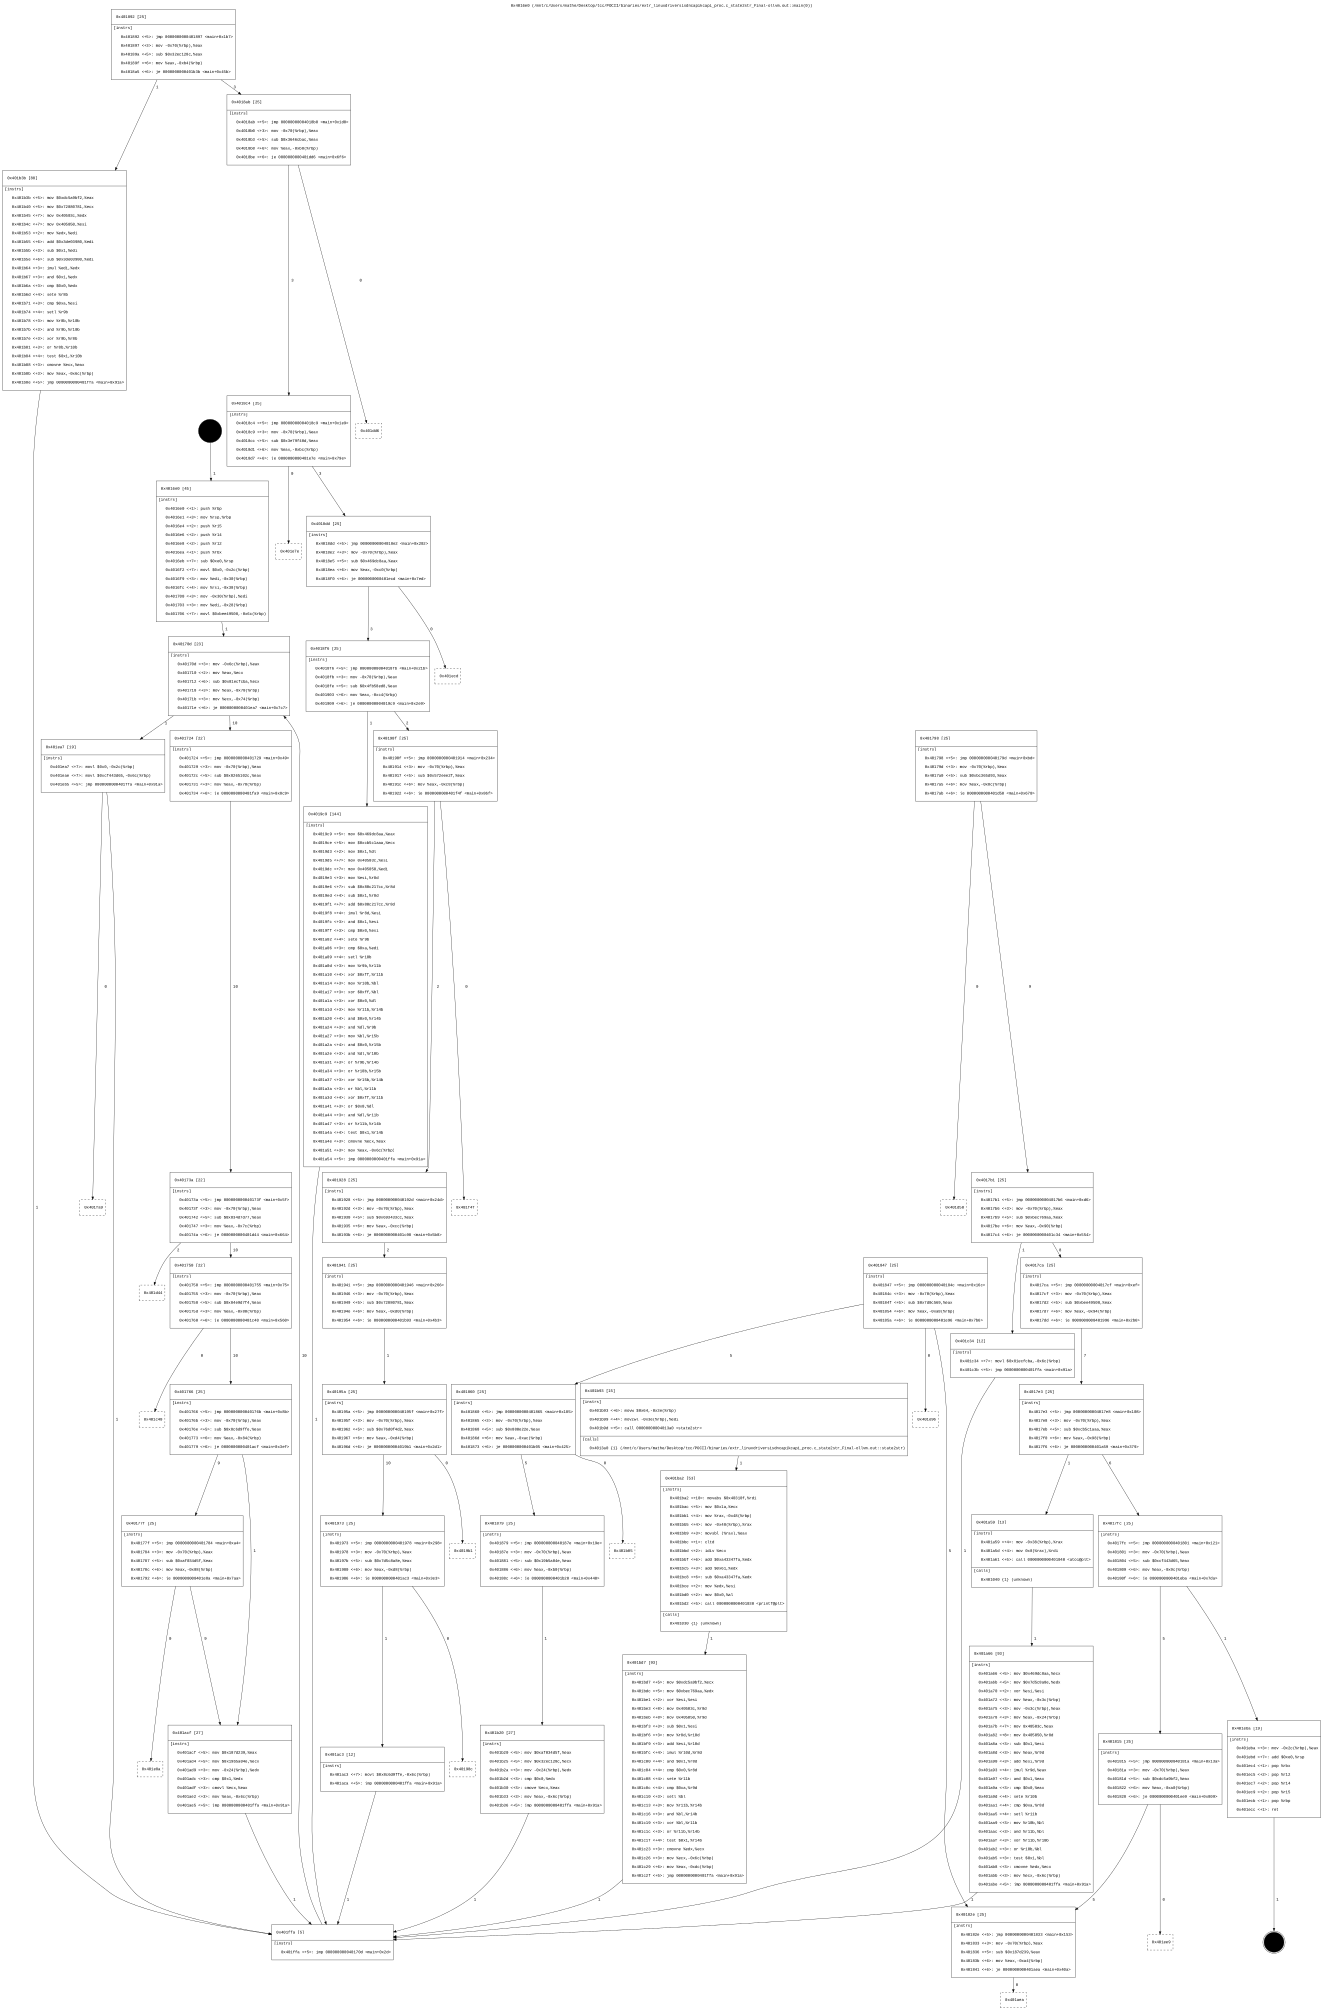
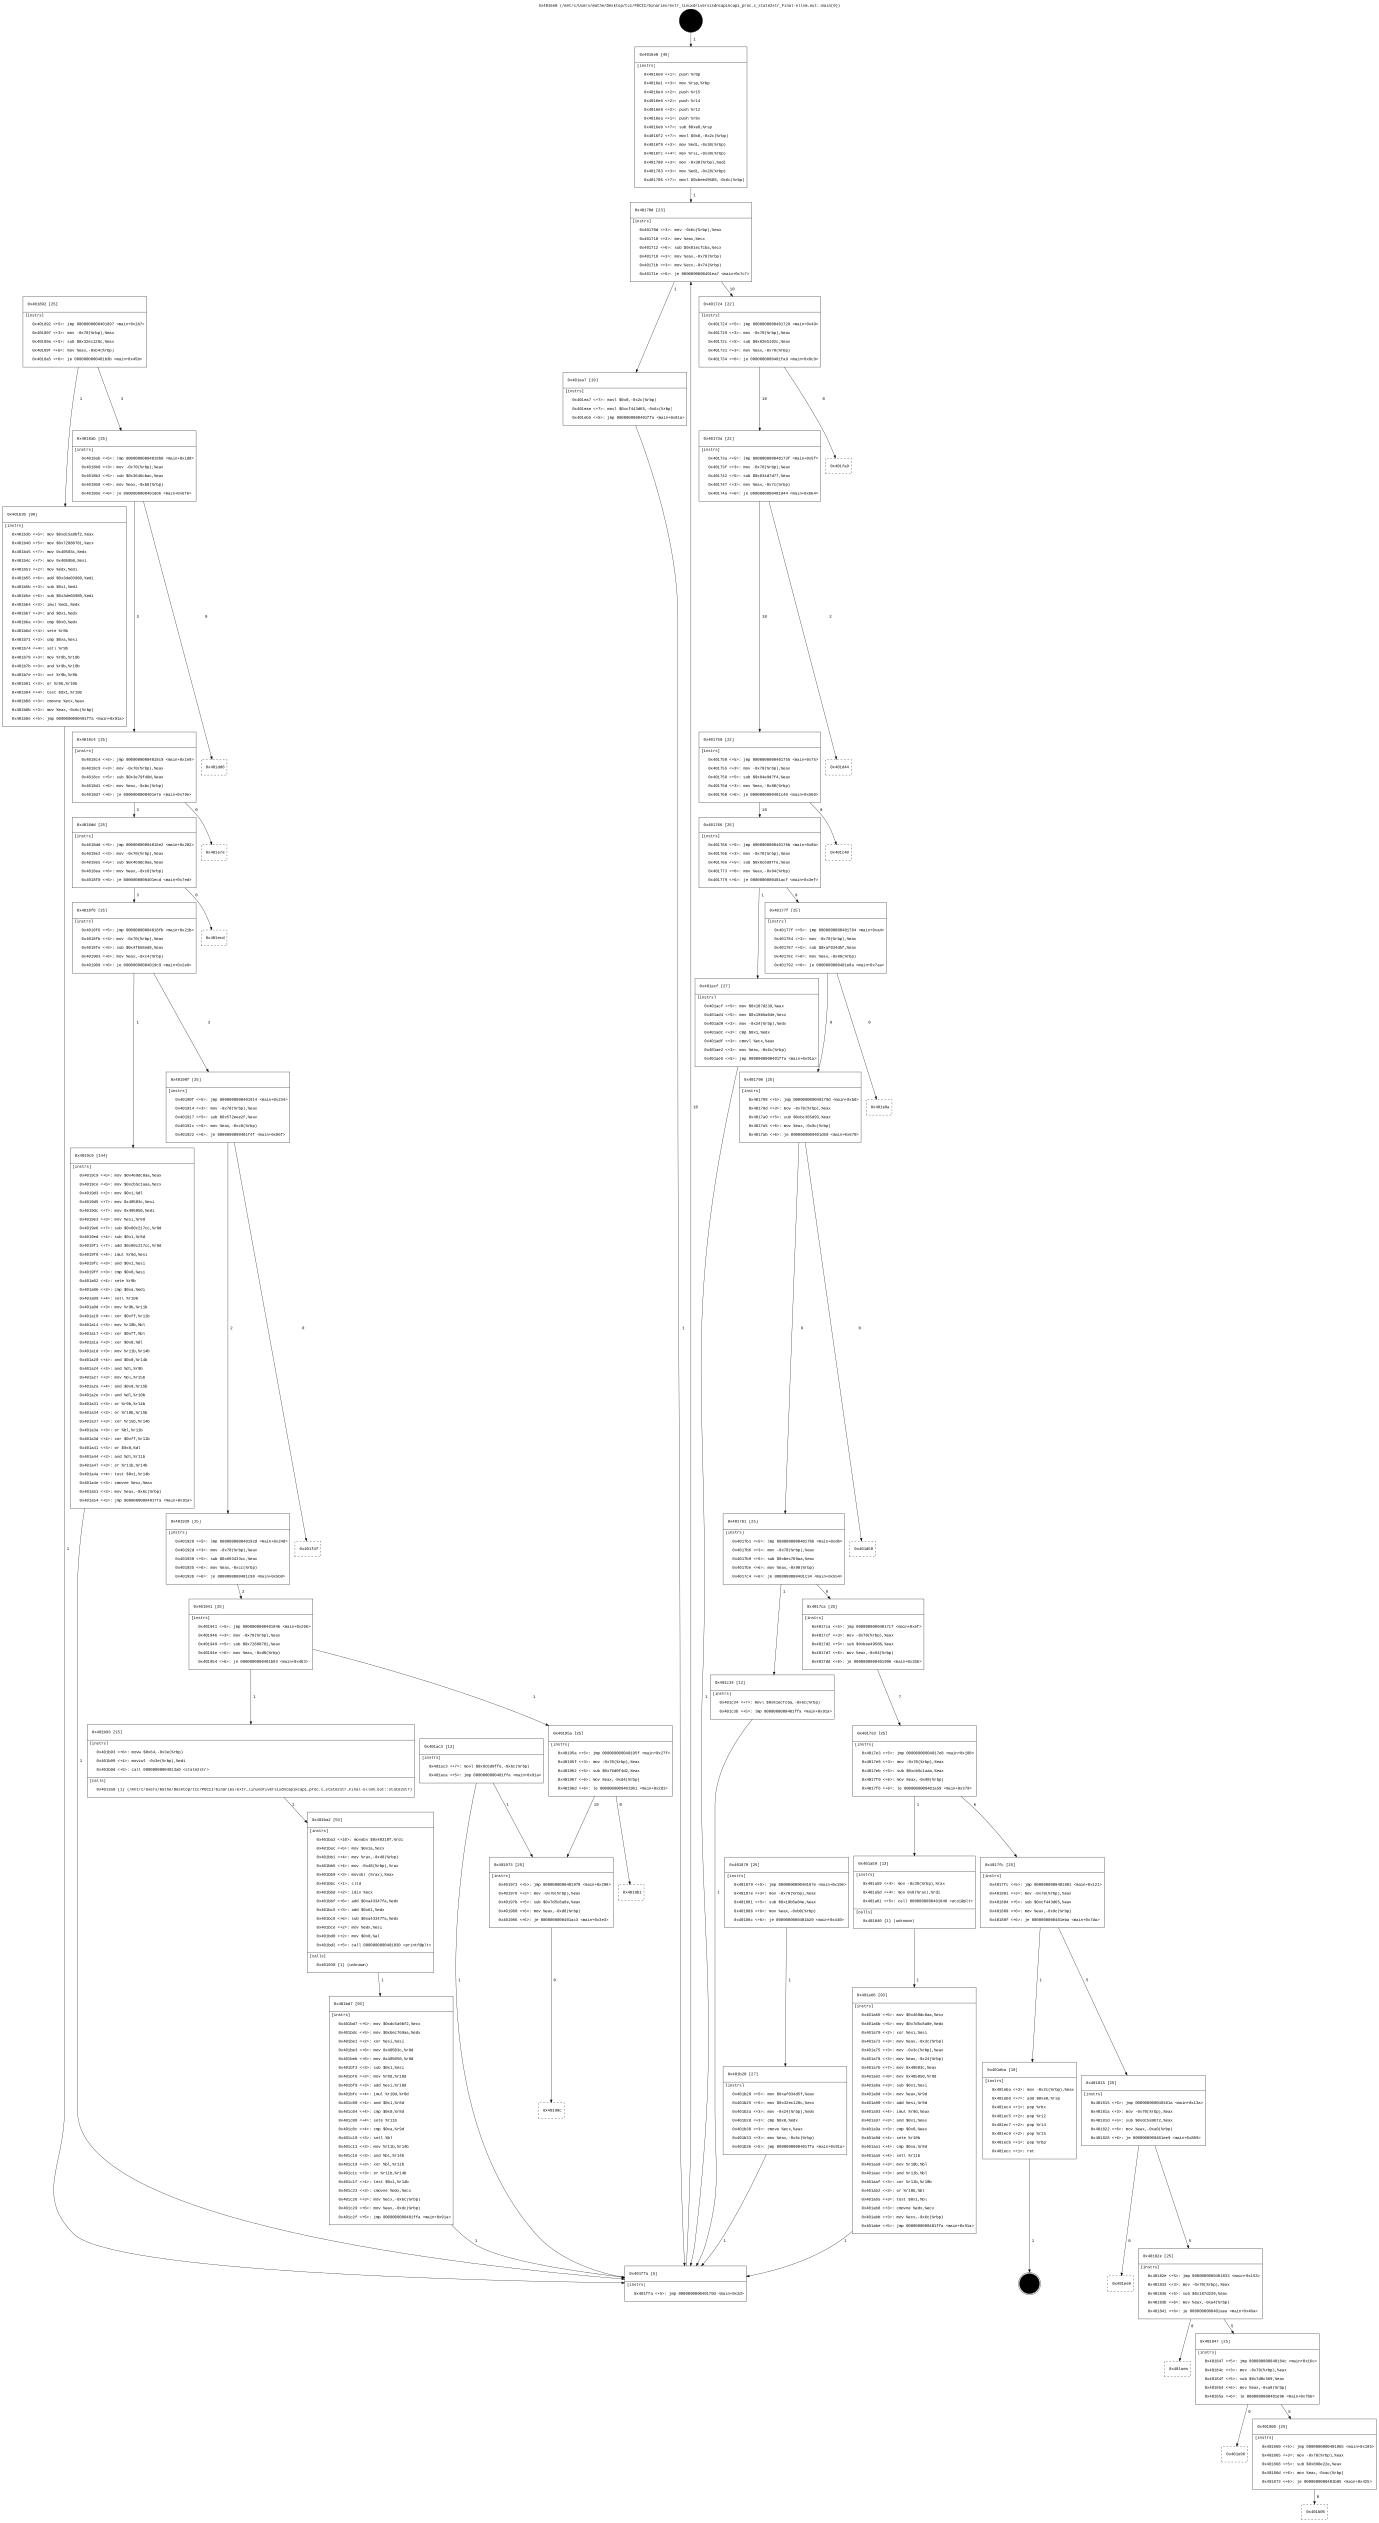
(98, 995) -> (812, 410)
(527, 1484) -> none
(946, 1618) -> (1228, 2325)
(205, 1654) -> (826, 1022)
(382, 1665) -> (512, 1819)
none -> (251, 1696)
